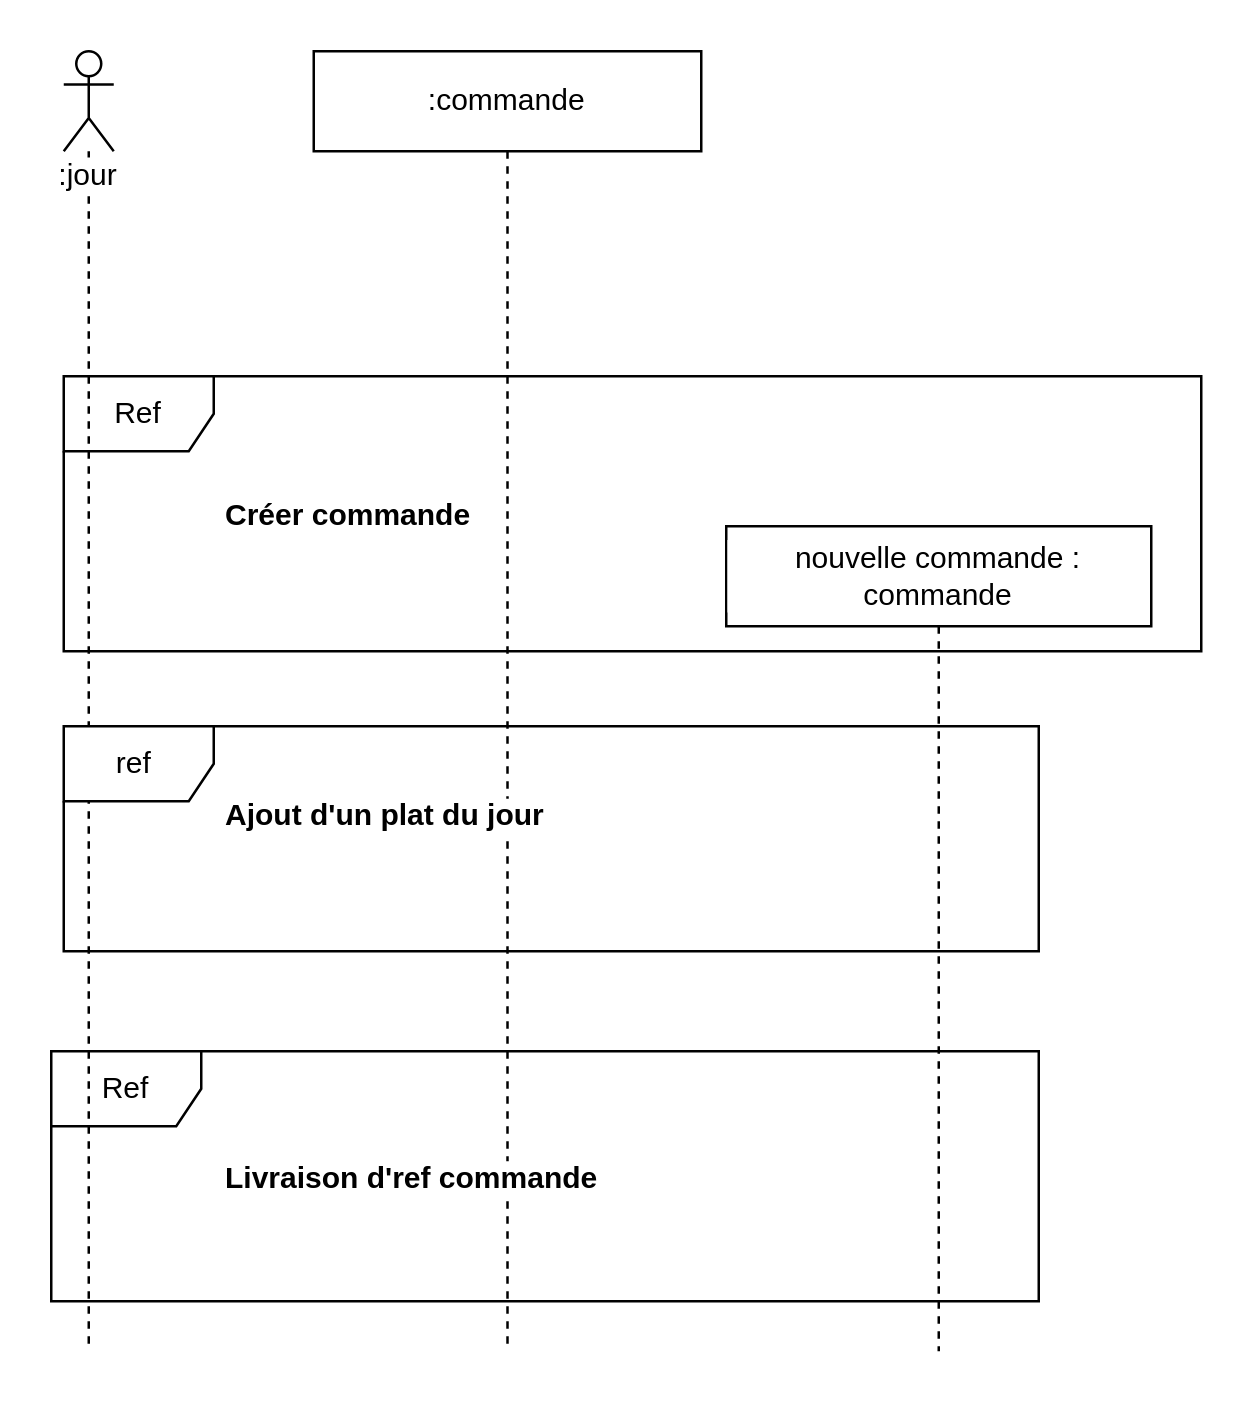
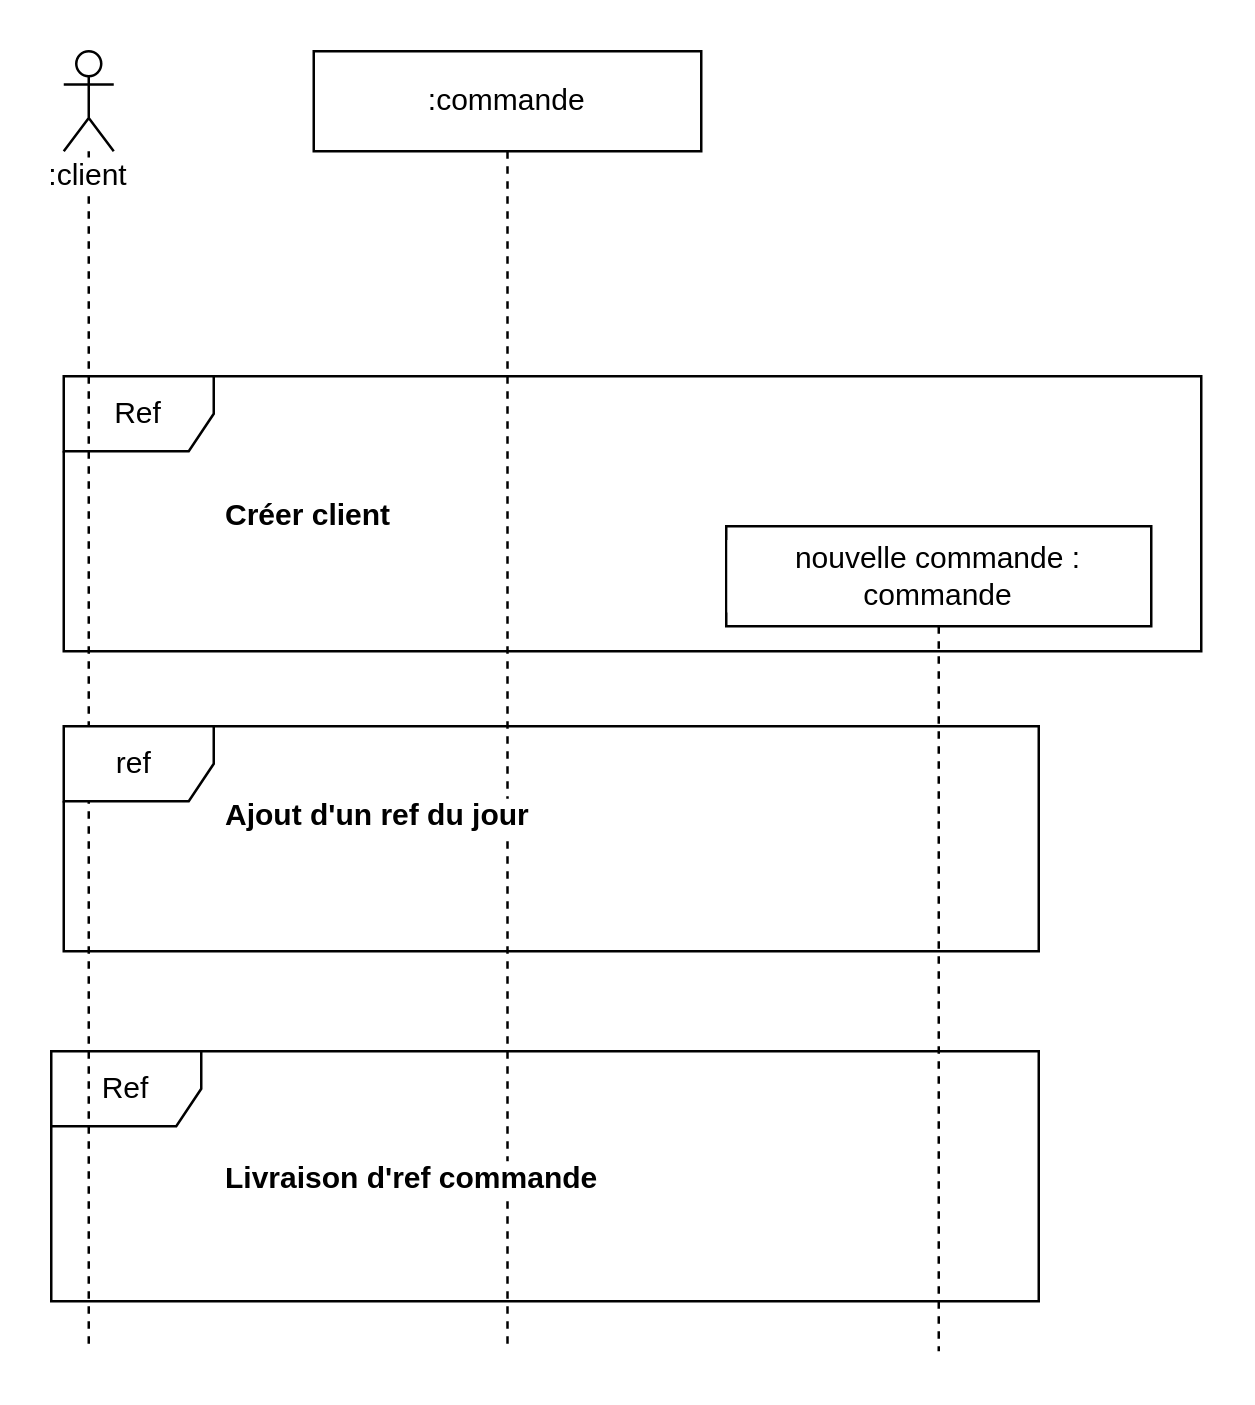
(89, 195) -> (89, 213)
(339, 515) -> (314, 515)
(395, 815) -> (390, 815)
